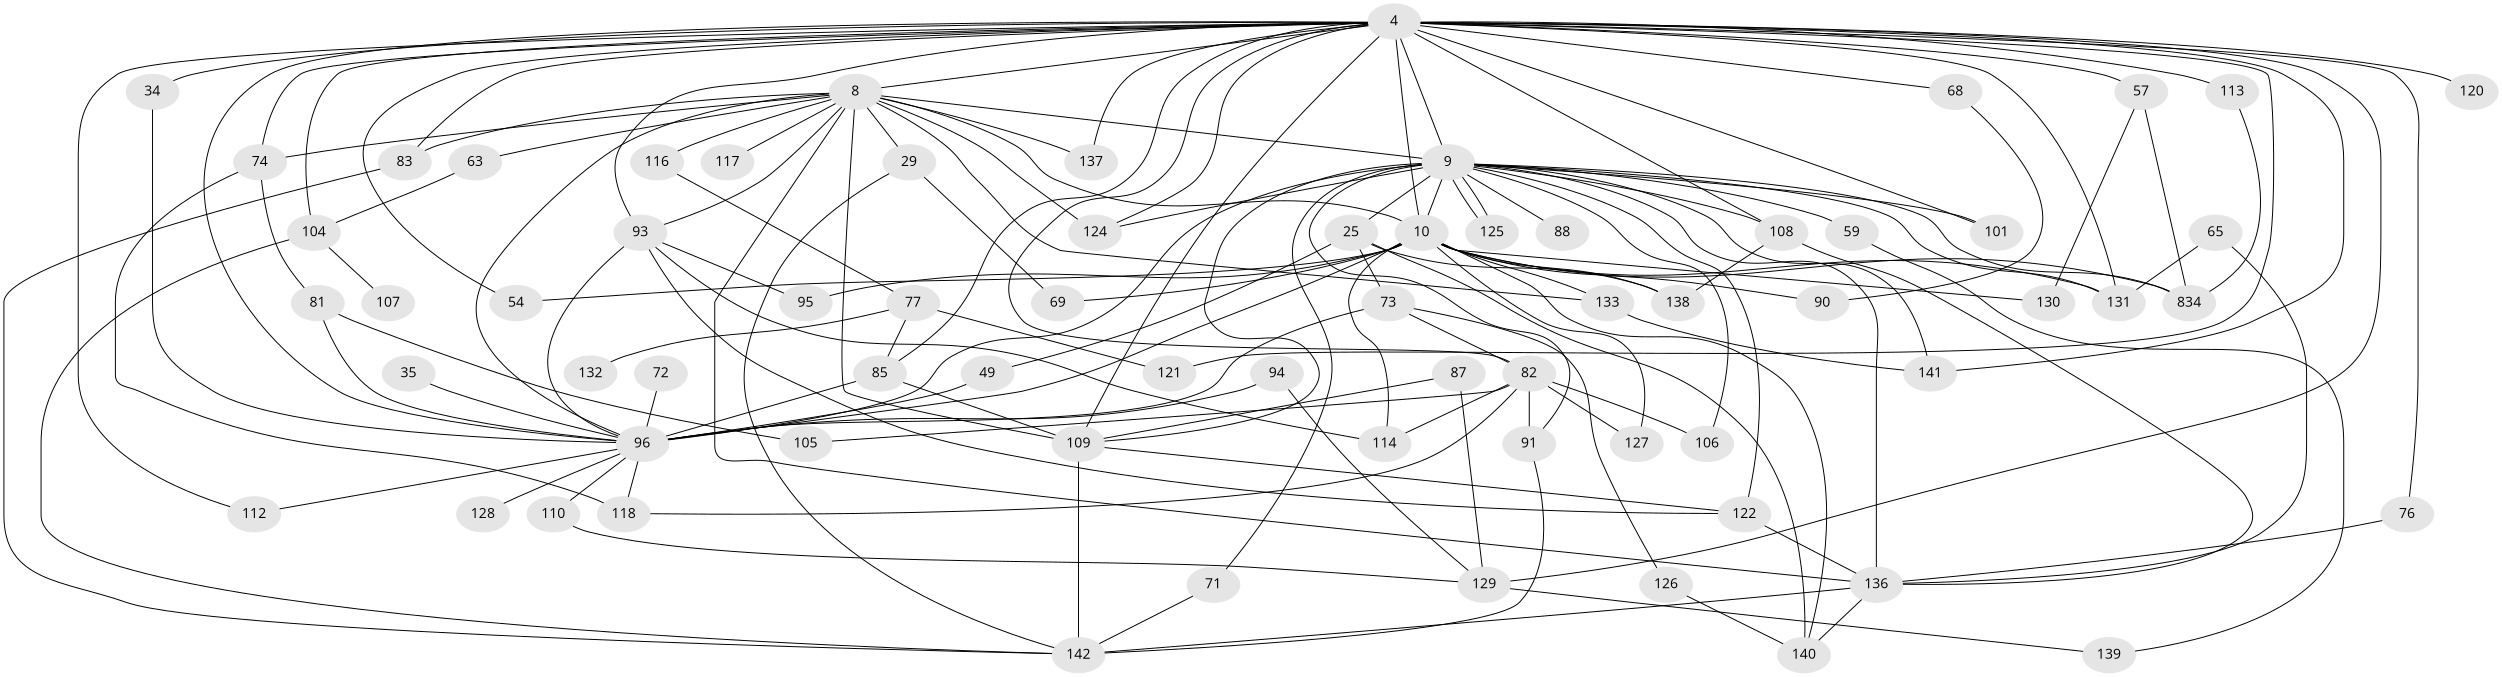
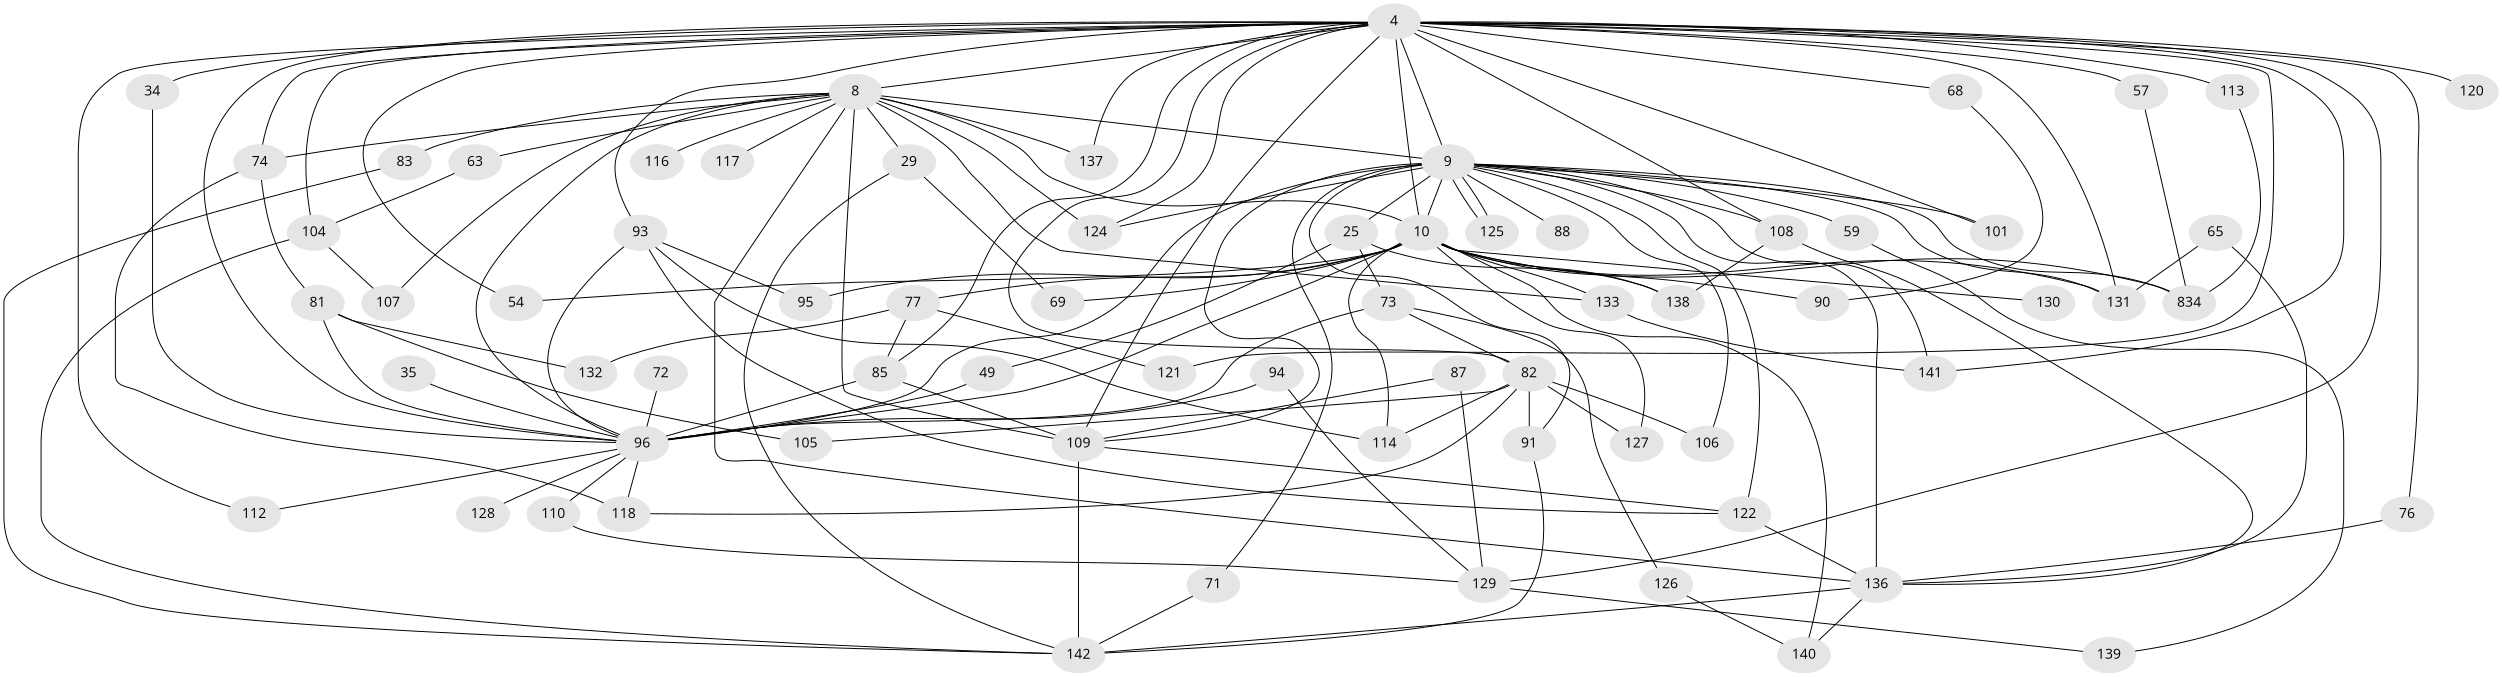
(880, 40) -> none
(762, 180) -> (594, 143)
(2095, 197) -> none
(785, 233) -> (1171, 277)
none -> (451, 342)
(1665, 373) -> none
